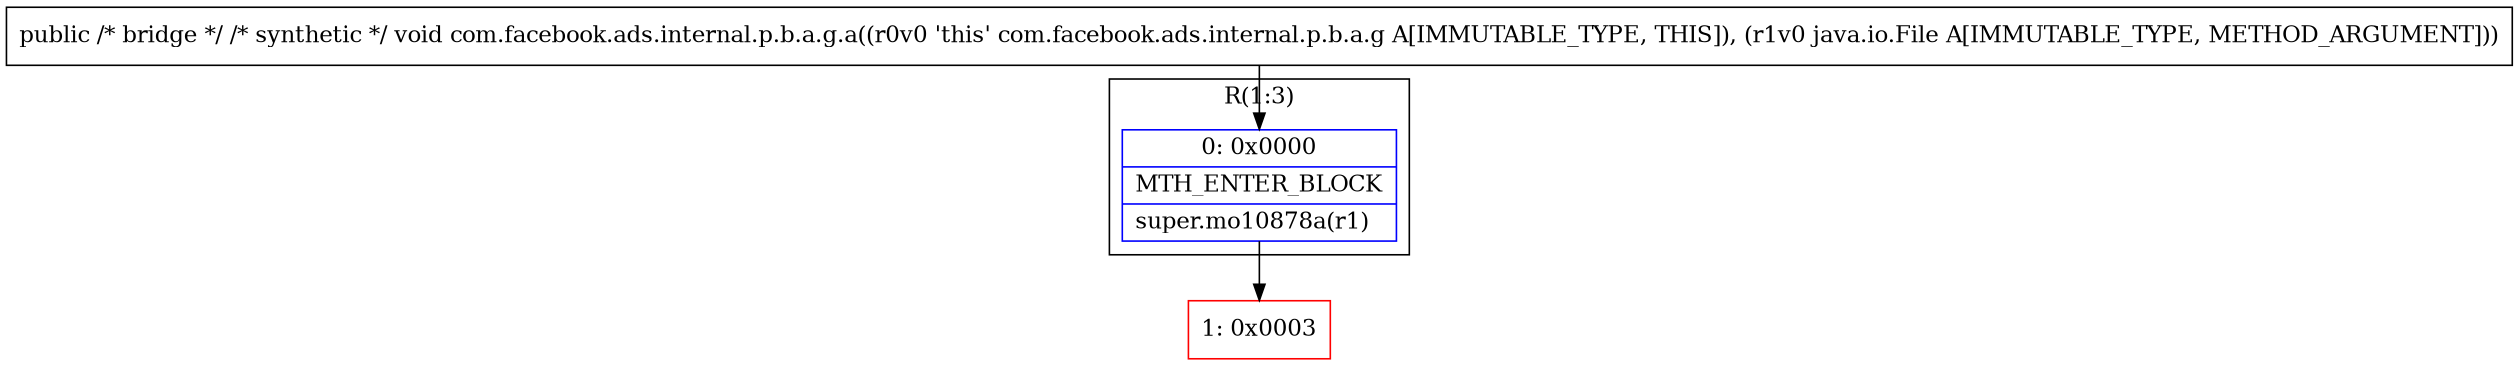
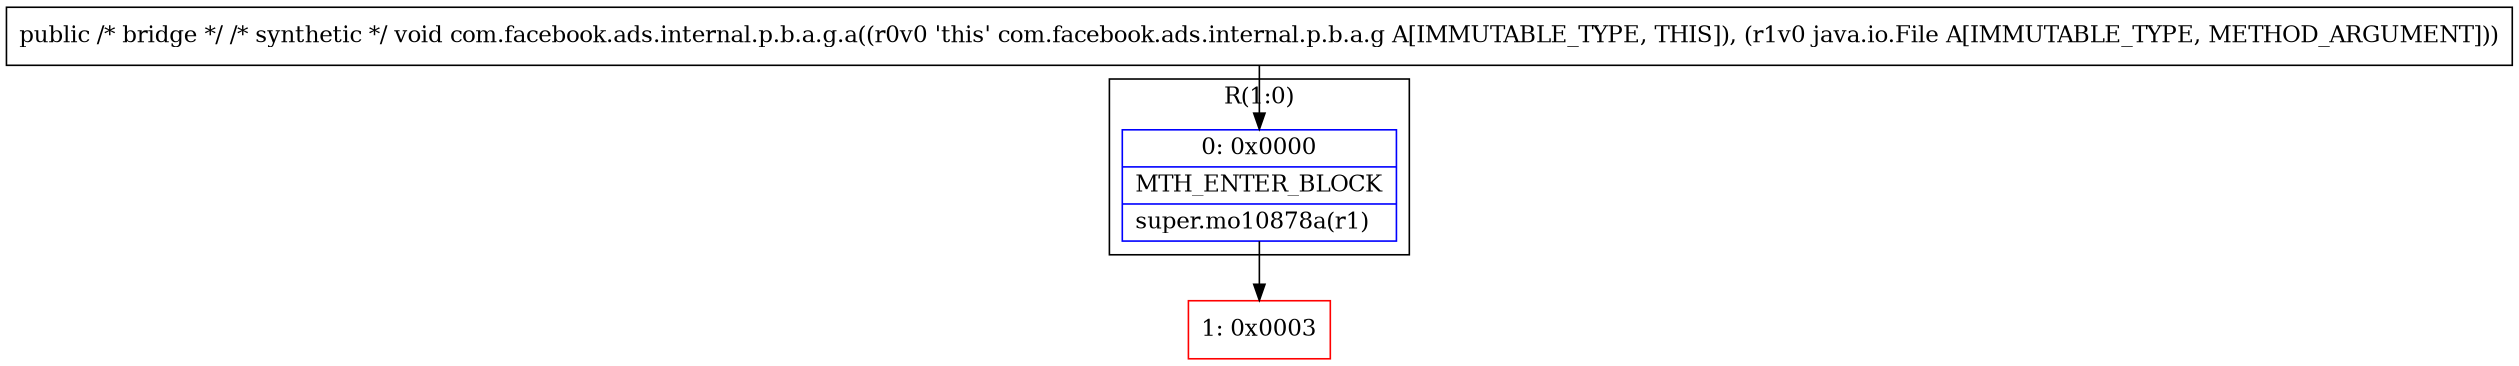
(1259, 98) -> (1259, 98)
